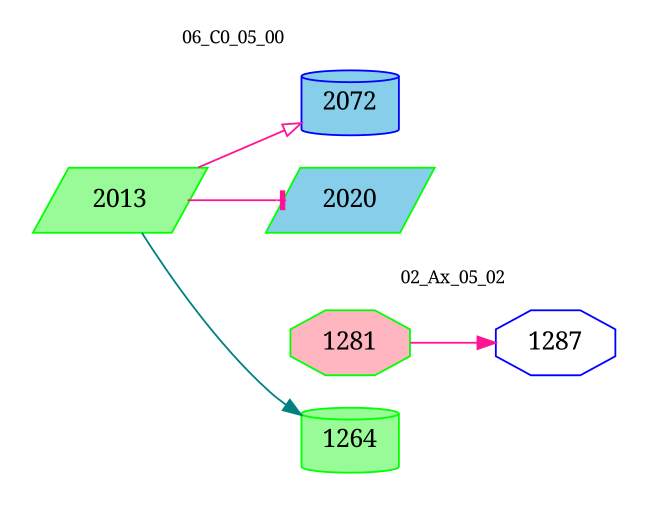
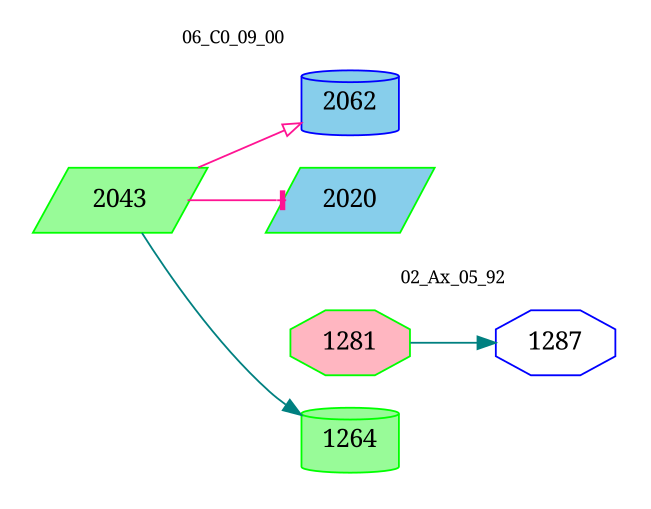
(234, 39) -> (234, 39)
(350, 103) -> (350, 103)
(120, 200) -> (120, 200)
(453, 279) -> (453, 279)
(444, 343) -> (444, 343)
